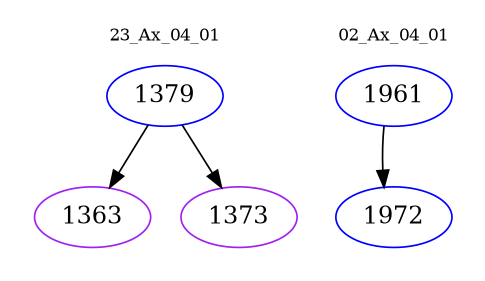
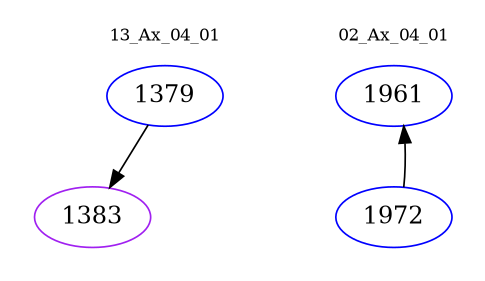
(165, 36) -> (165, 36)
(383, 148) -> (405, 165)
(93, 217) -> (93, 217)
(239, 217) -> none
